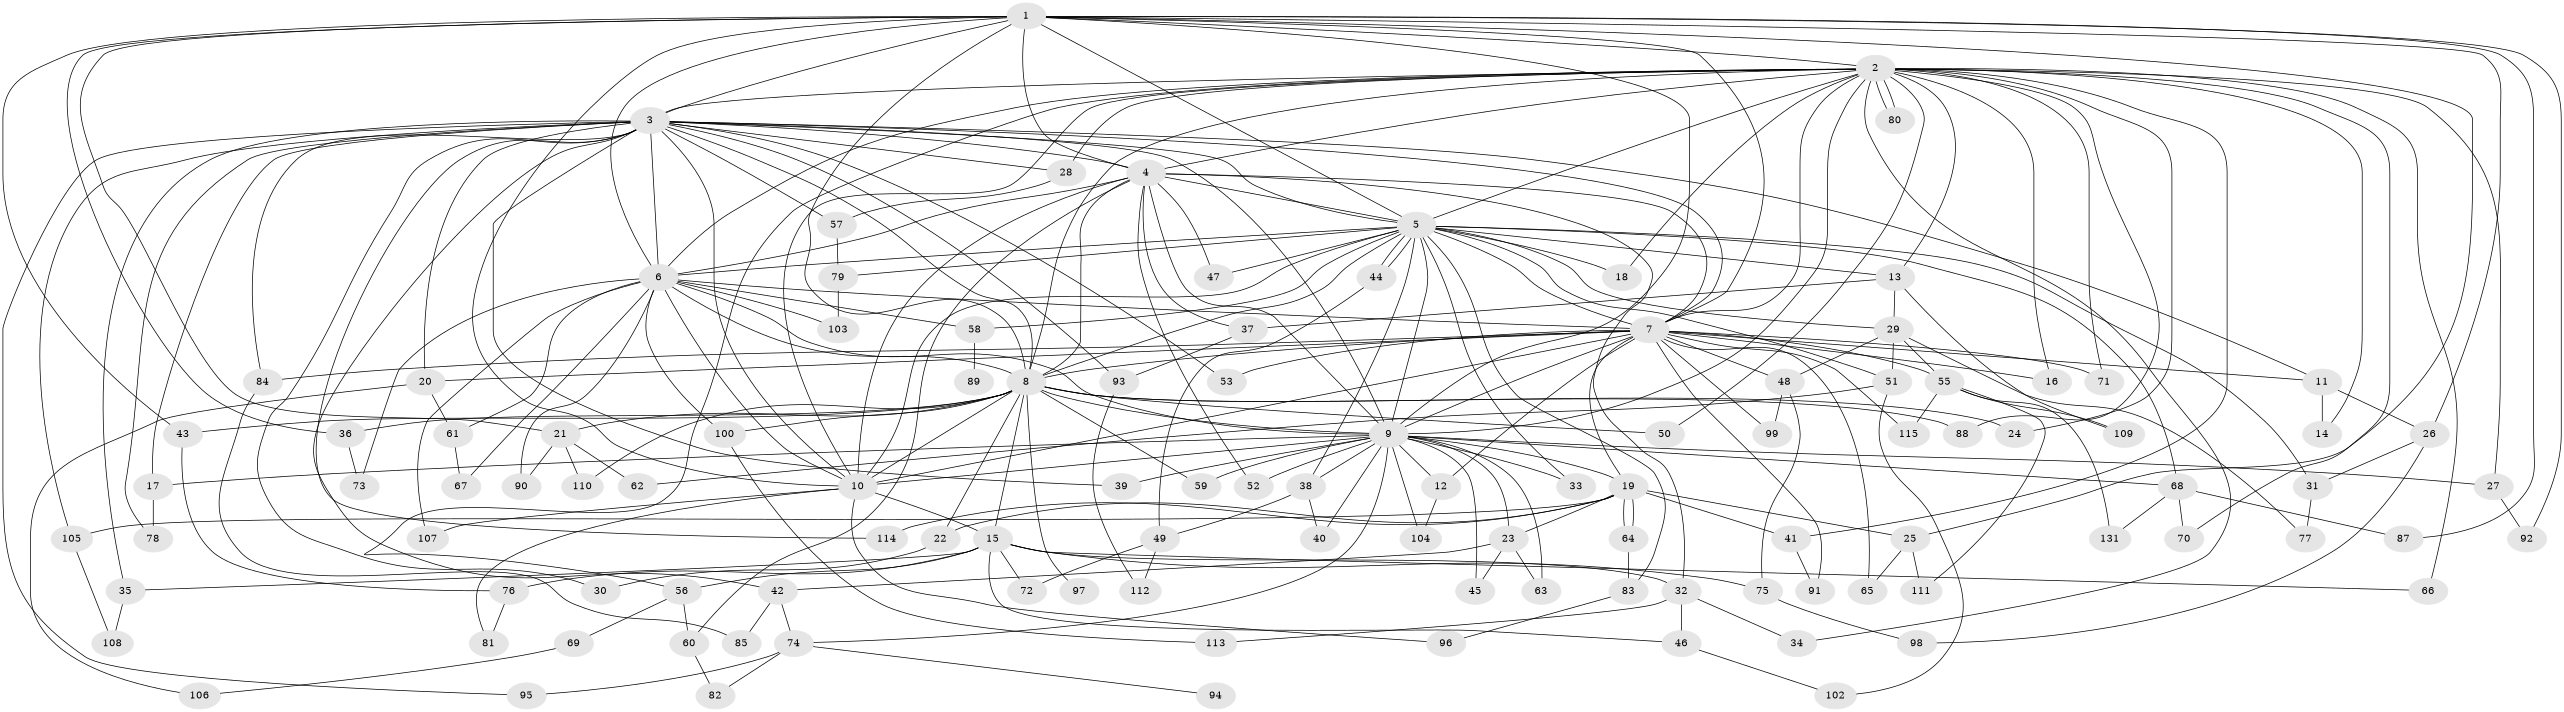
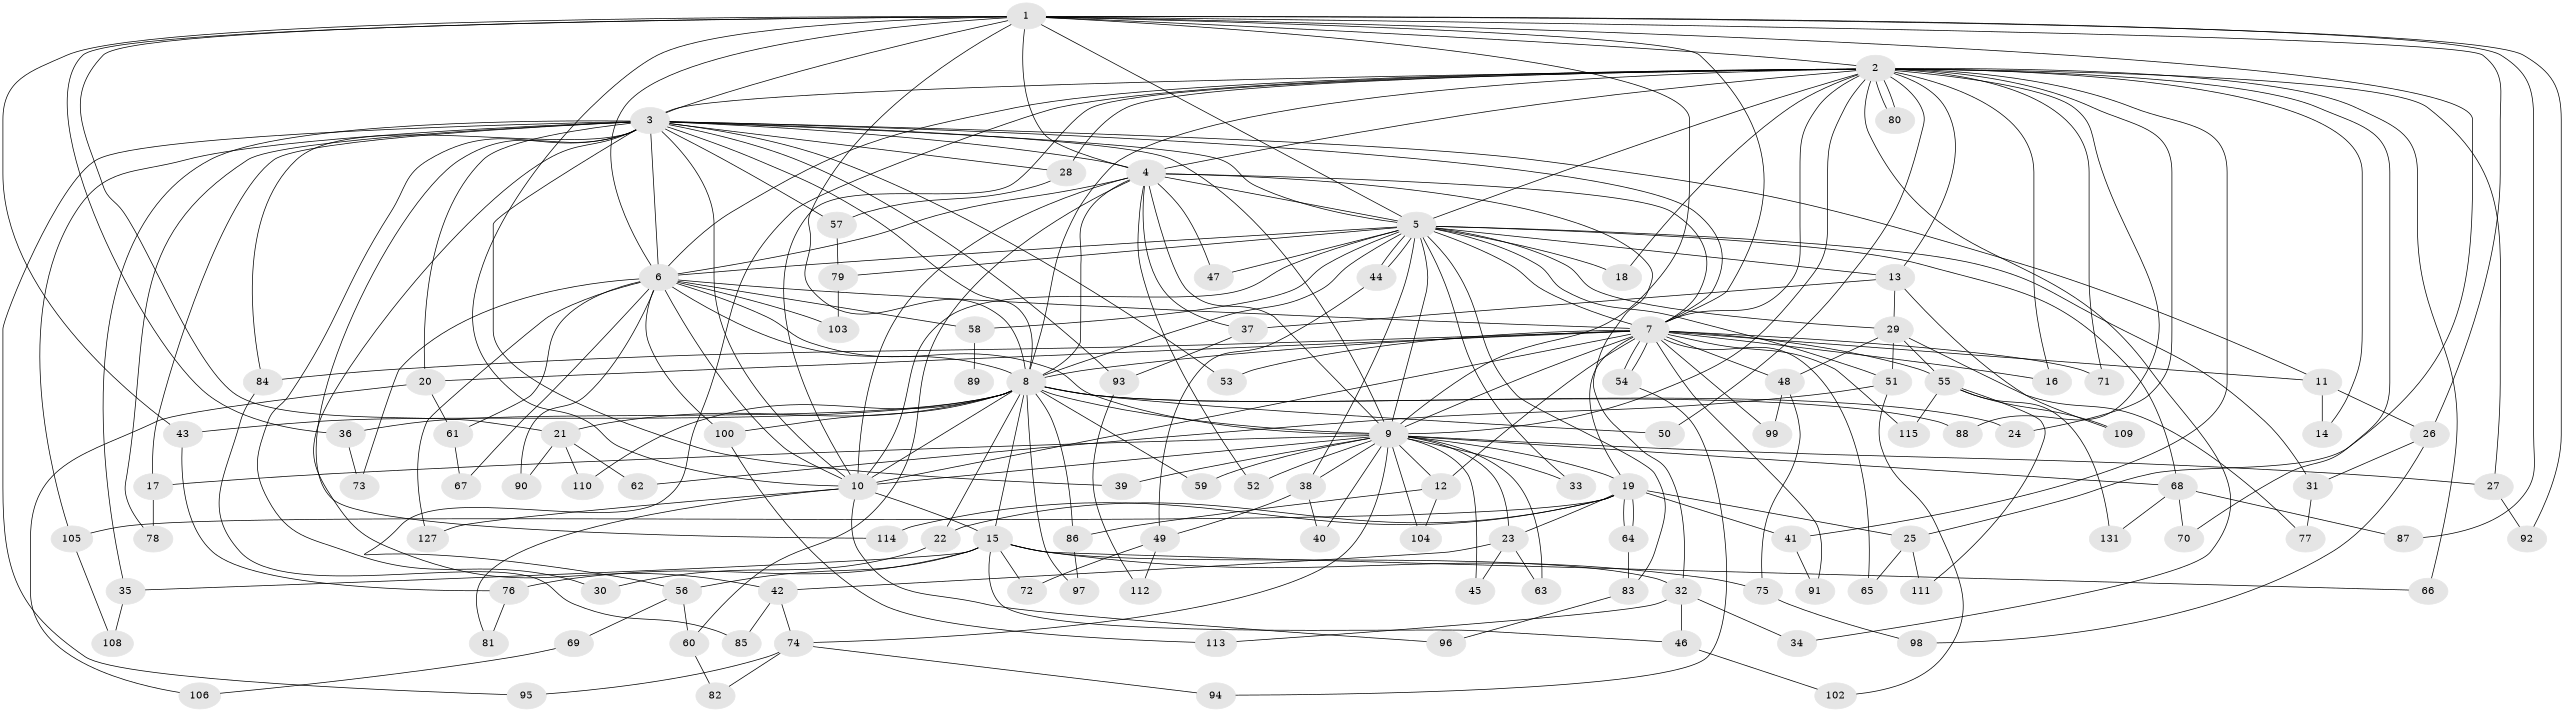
none -> (1622, 382)
(428, 539) -> (428, 539)
none -> (1073, 539)
